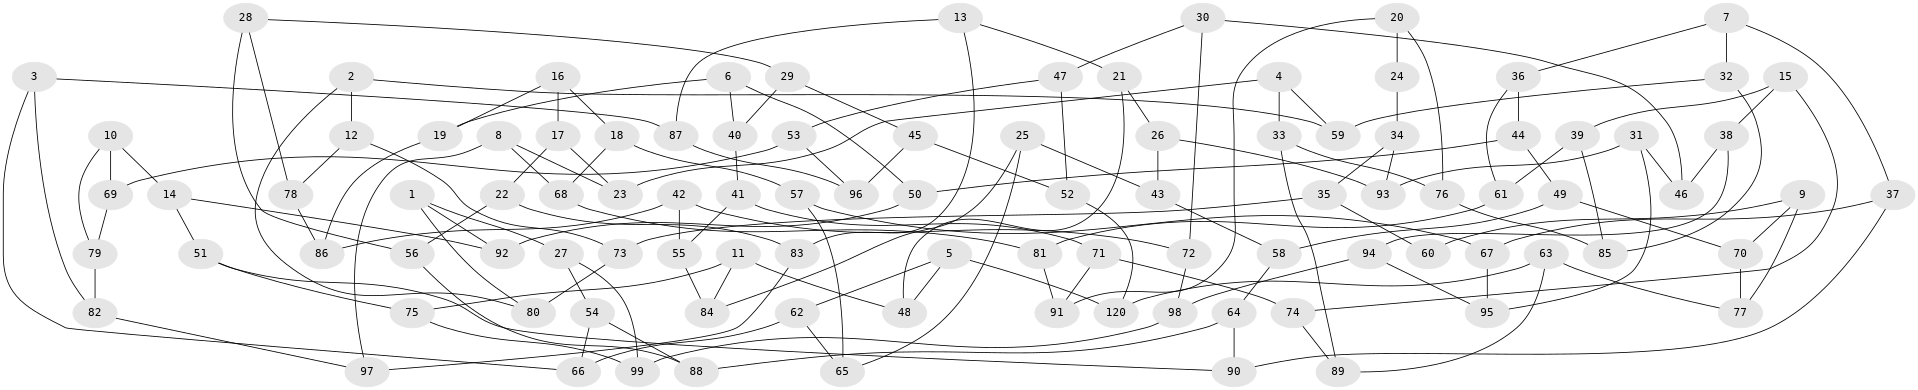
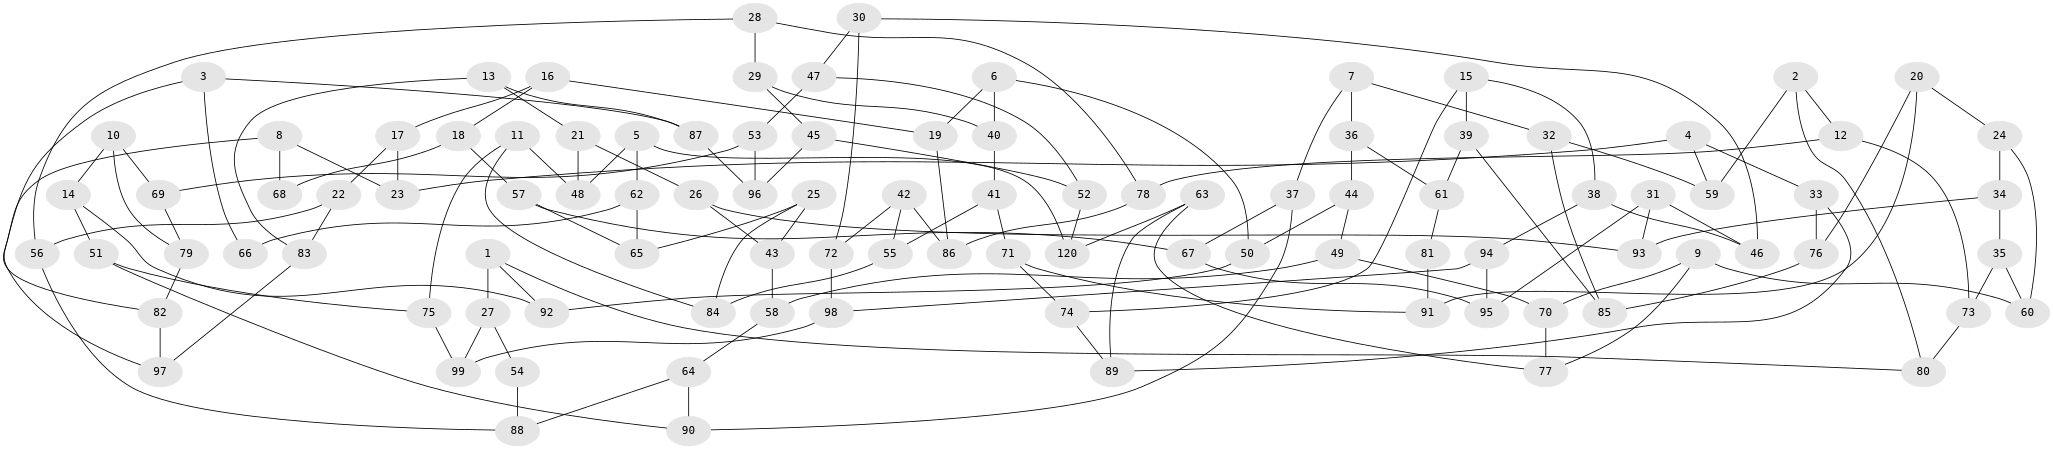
none -> (2036, 221)
(787, 231) -> none
(586, 342) -> none
